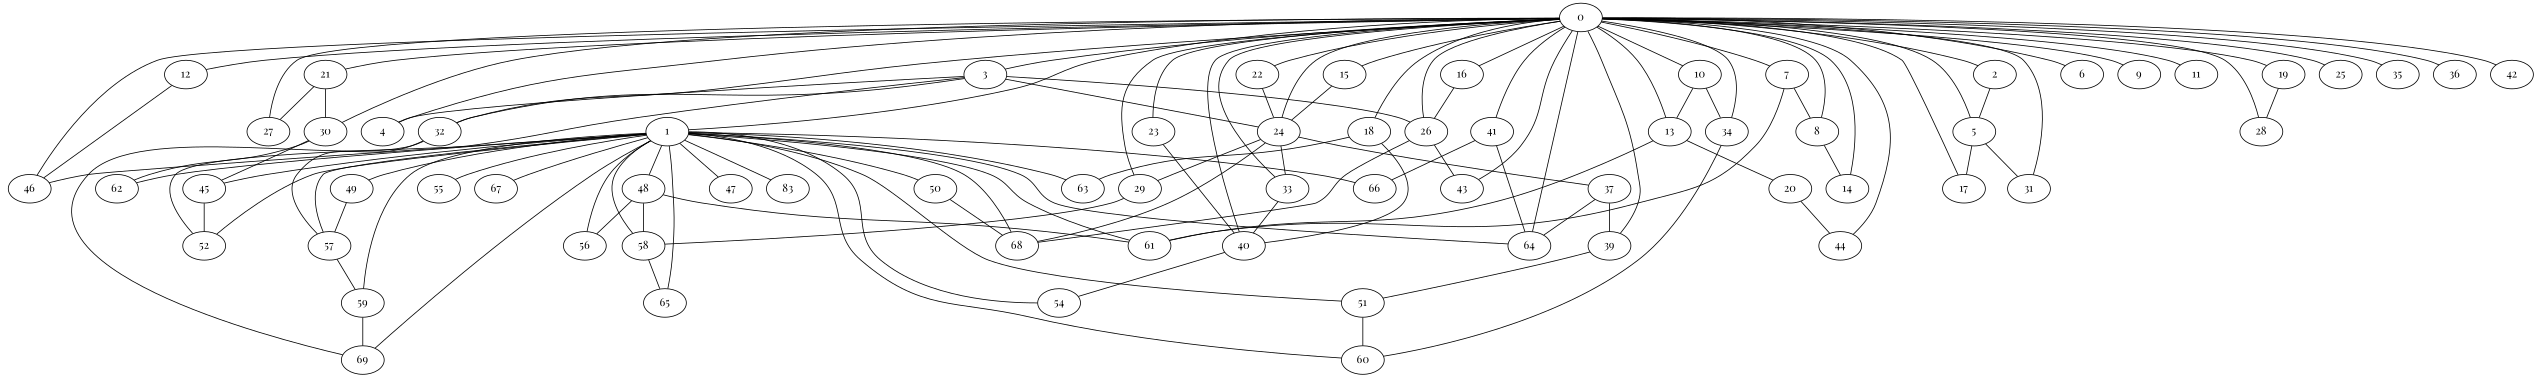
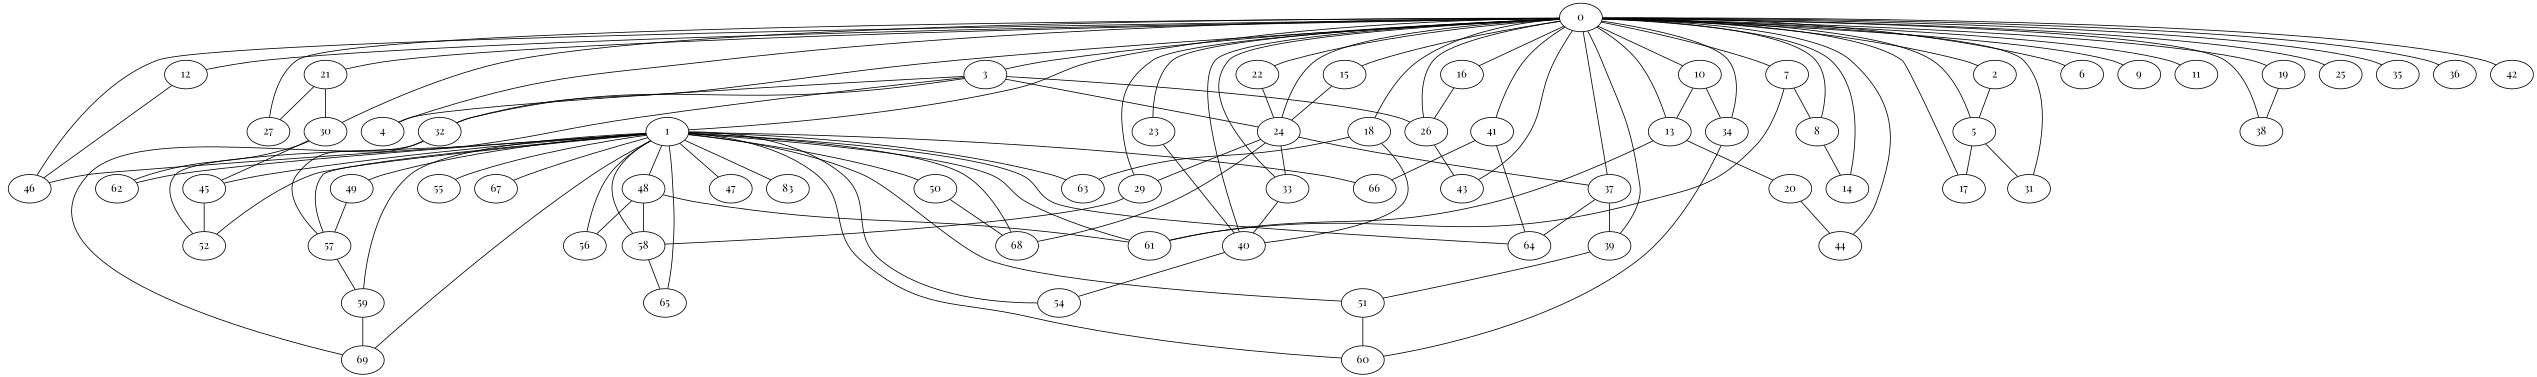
(1555, 132) -> (1595, 103)
(2261, 132) -> (2261, 132)
(1243, 214) -> none
